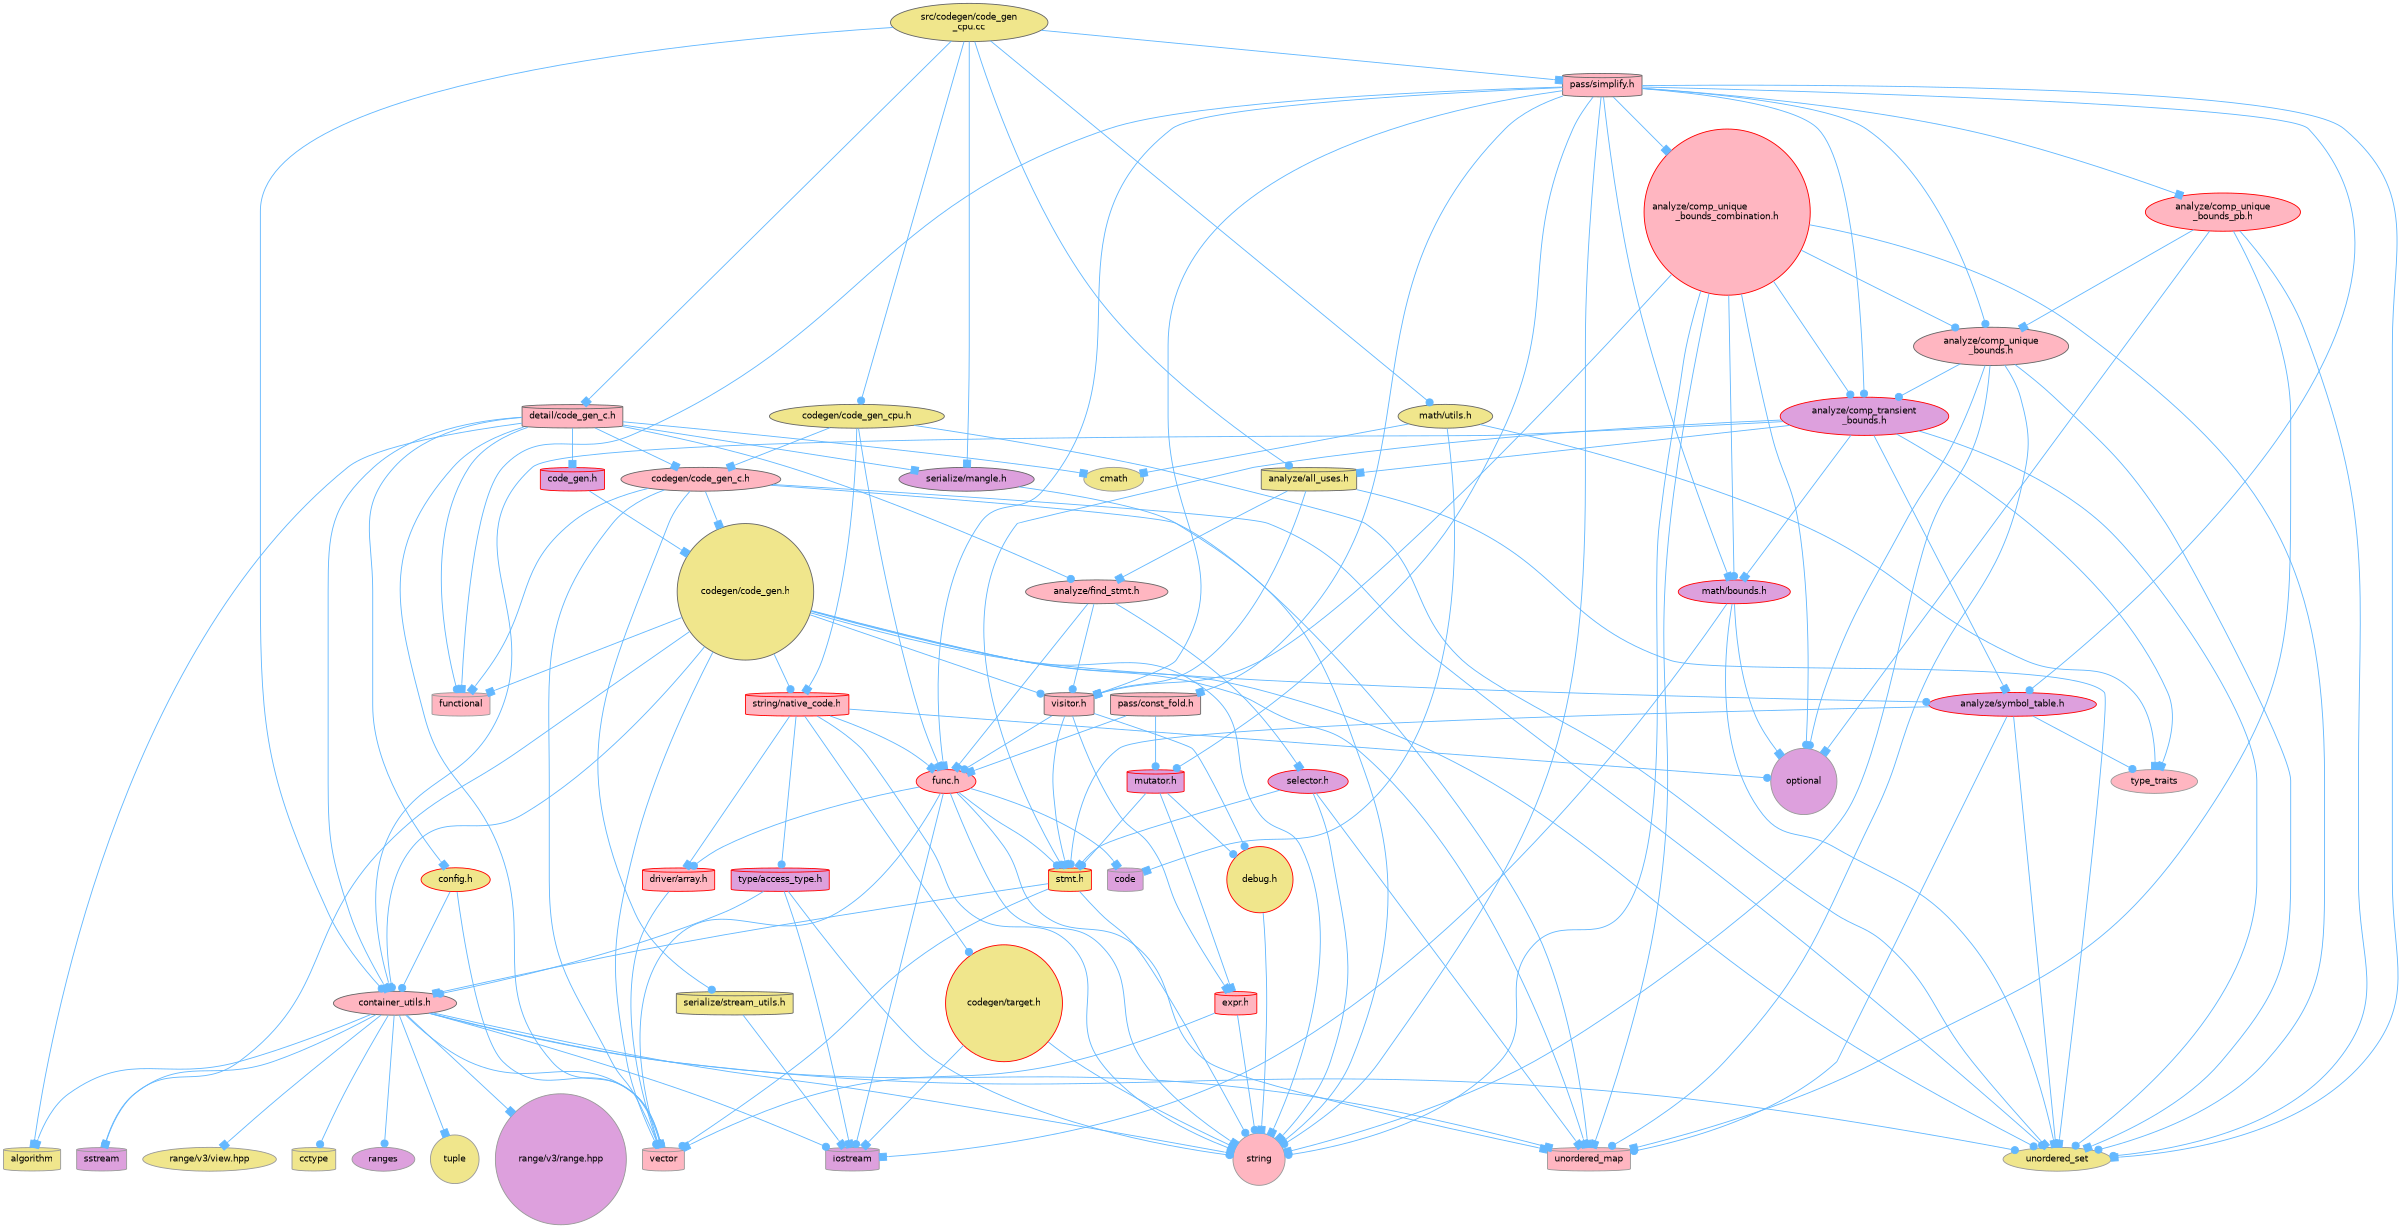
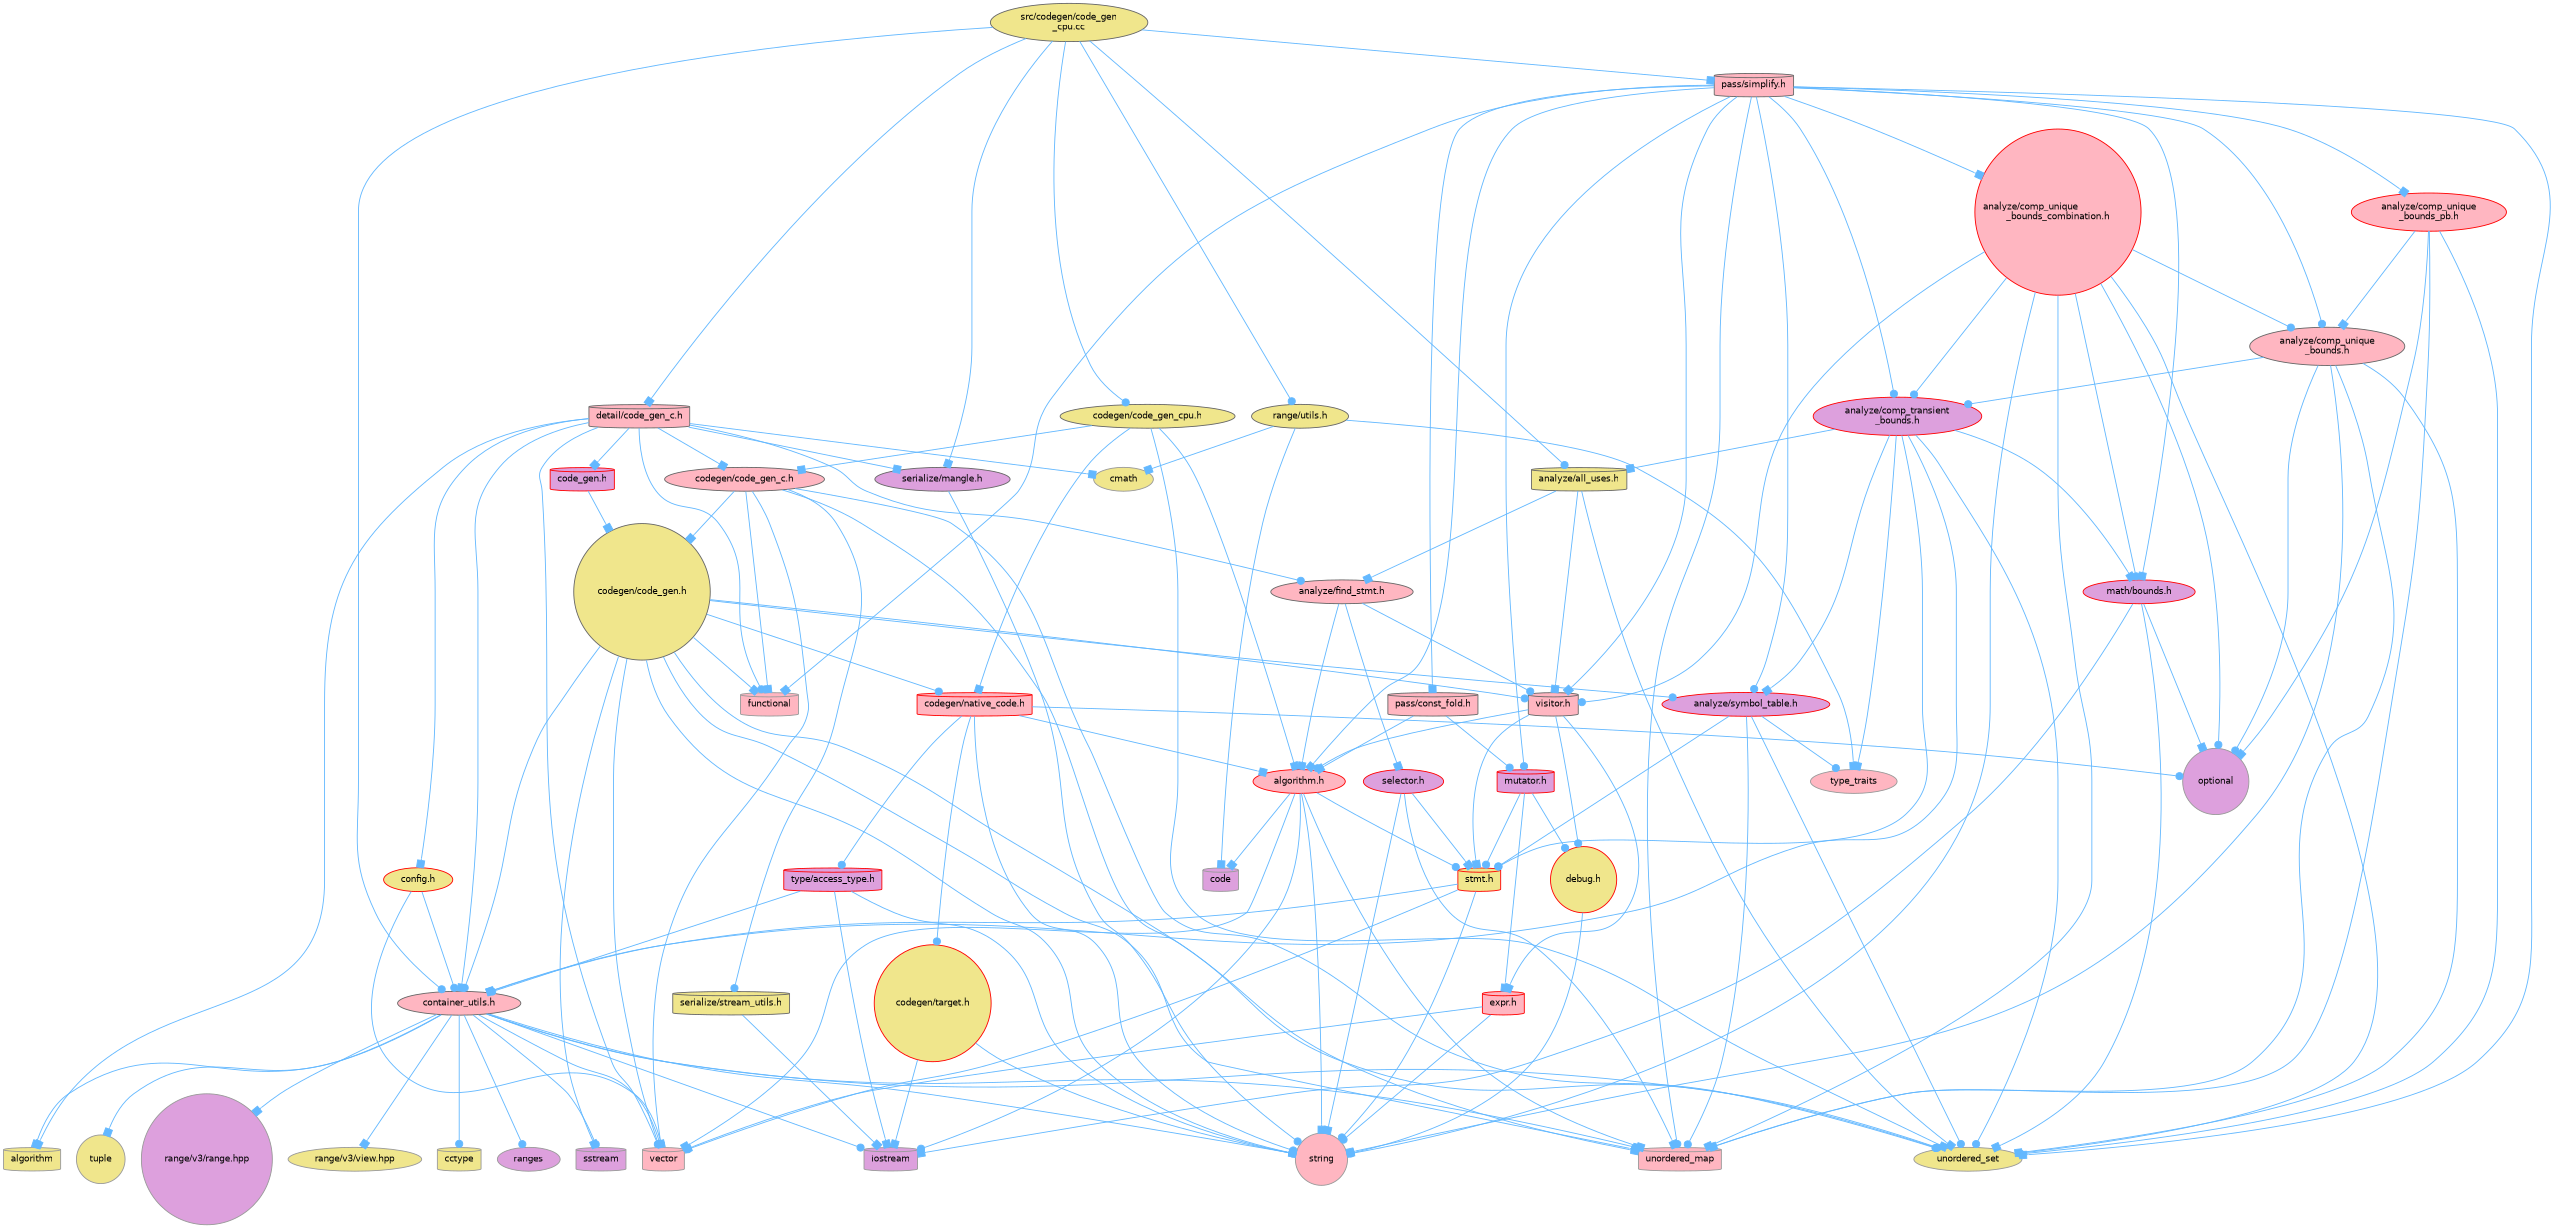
(1445, 416) -> (1300, 416)
(1574, 665) -> (1670, 615)
(797, 704) -> (975, 704)
(946, 781) -> (1299, 781)
(679, 880) -> none
